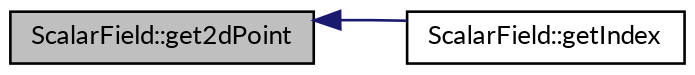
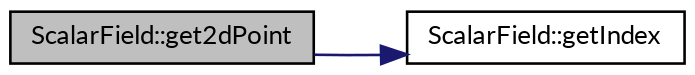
(374, 20) -> (347, 55)
